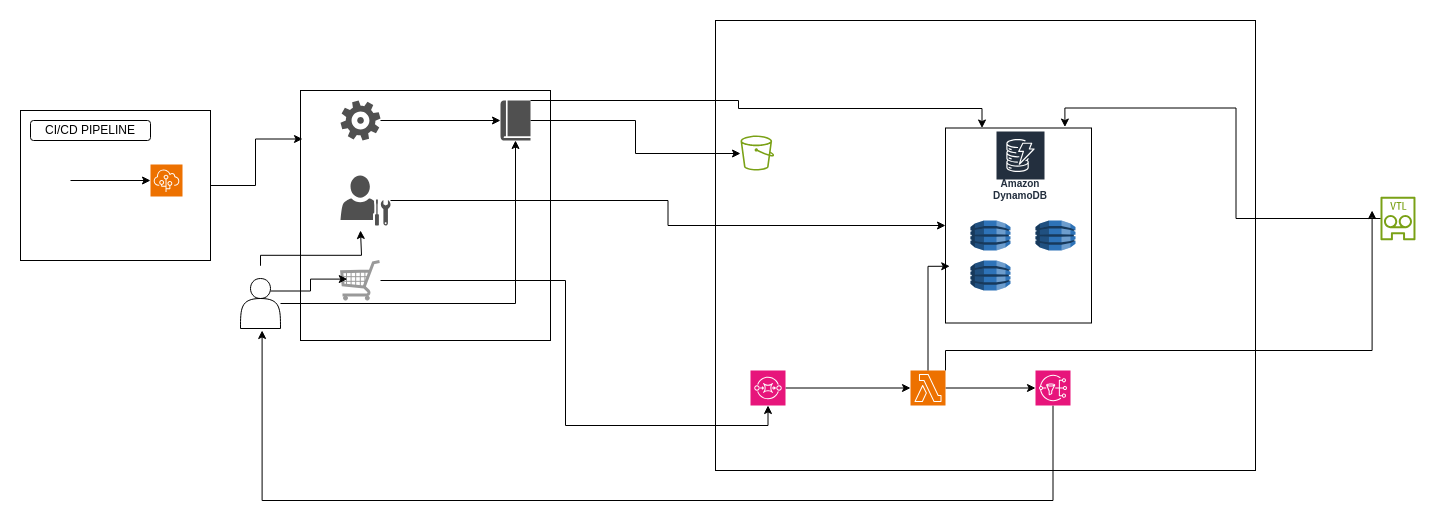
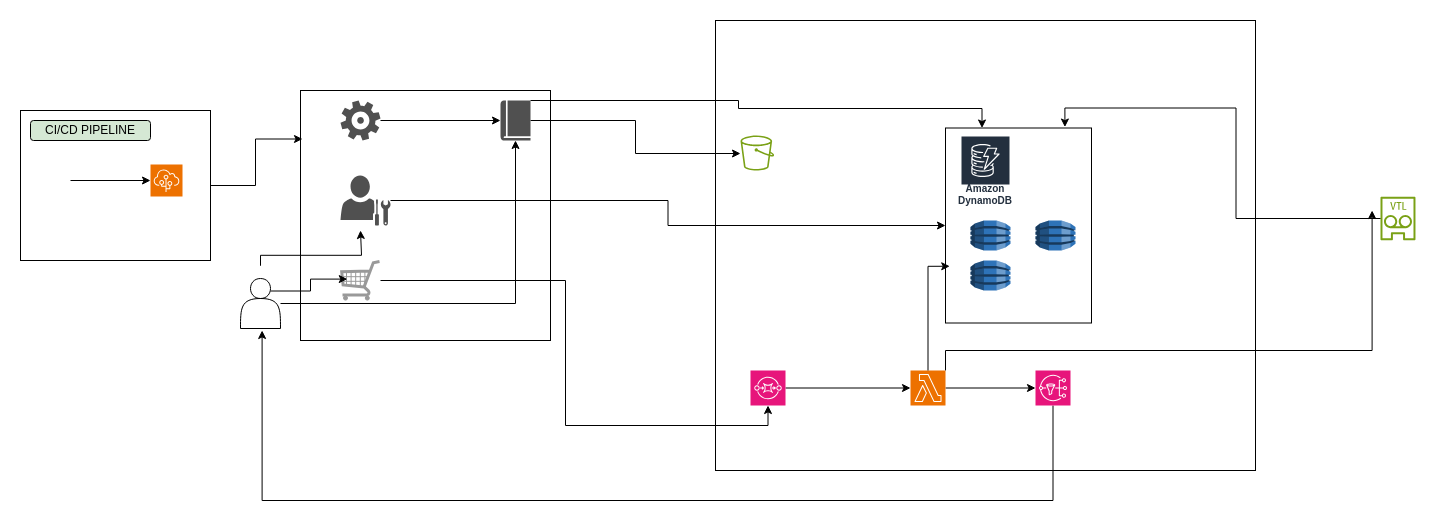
(91, 131) -> (91, 131)
(1021, 168) -> (986, 173)
